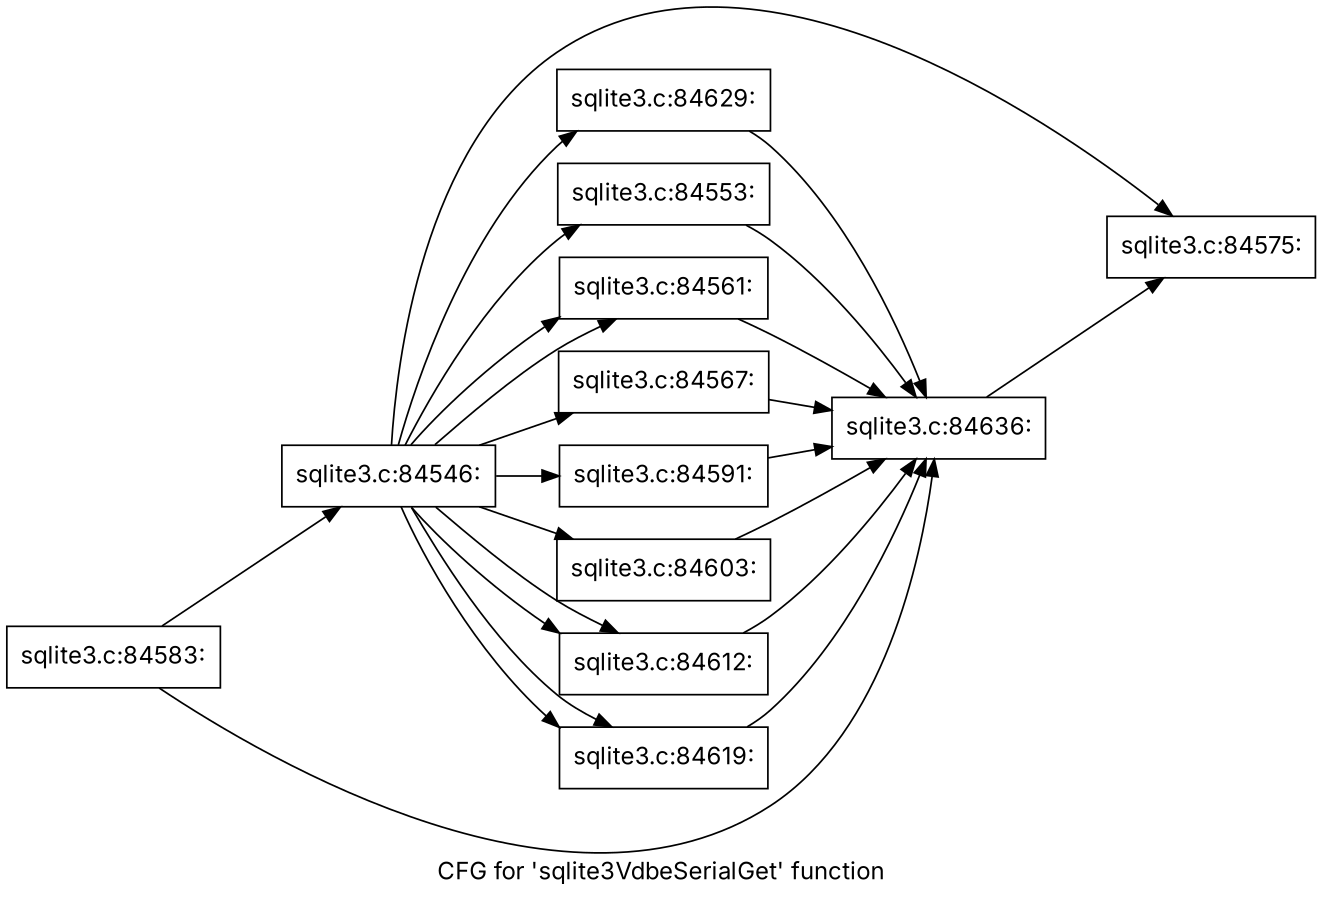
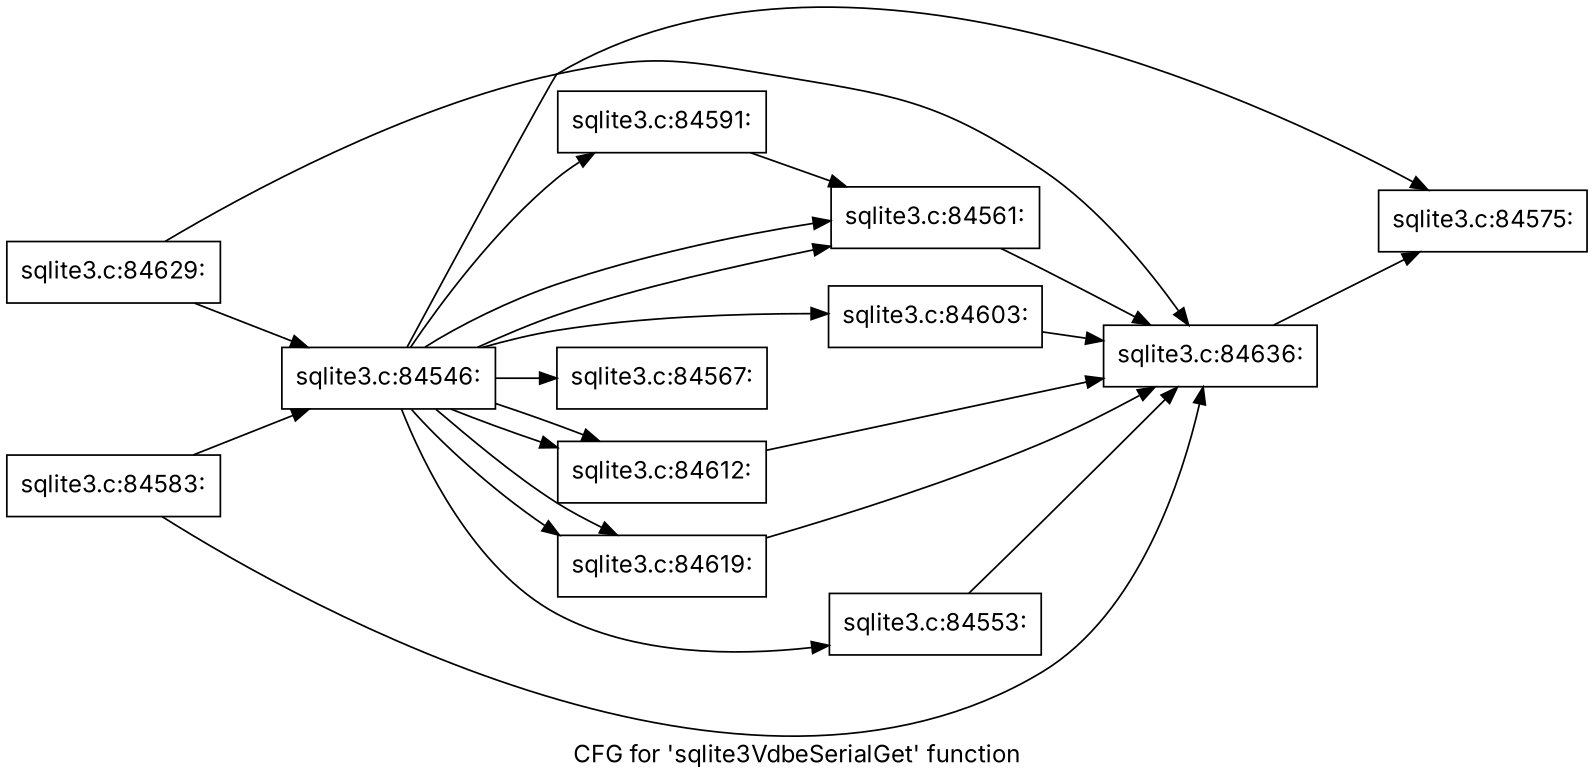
(461, 282) -> (243, 322)
(792, 403) -> none
(792, 454) -> (790, 167)
